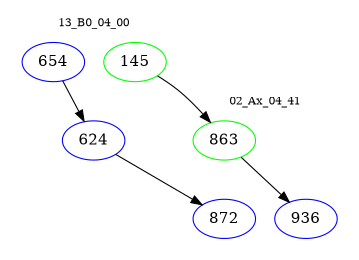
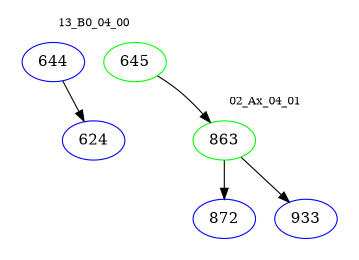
(53, 62) -> (53, 62)
(135, 62) -> (135, 62)
(265, 102) -> (265, 102)
(154, 177) -> (224, 174)
(306, 219) -> (306, 219)
